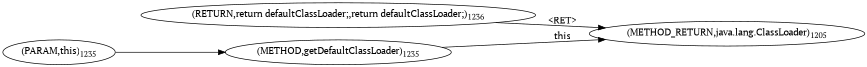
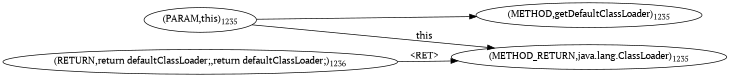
(819, 33) -> (681, 56)
(520, 44) -> (370, 36)
